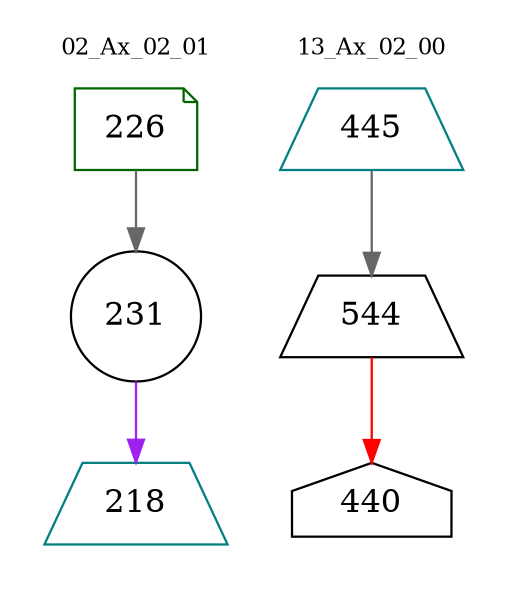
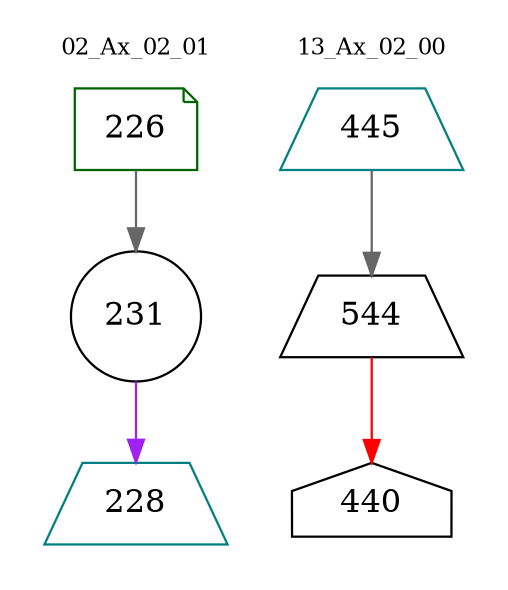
(136, 504) -> (136, 504)
